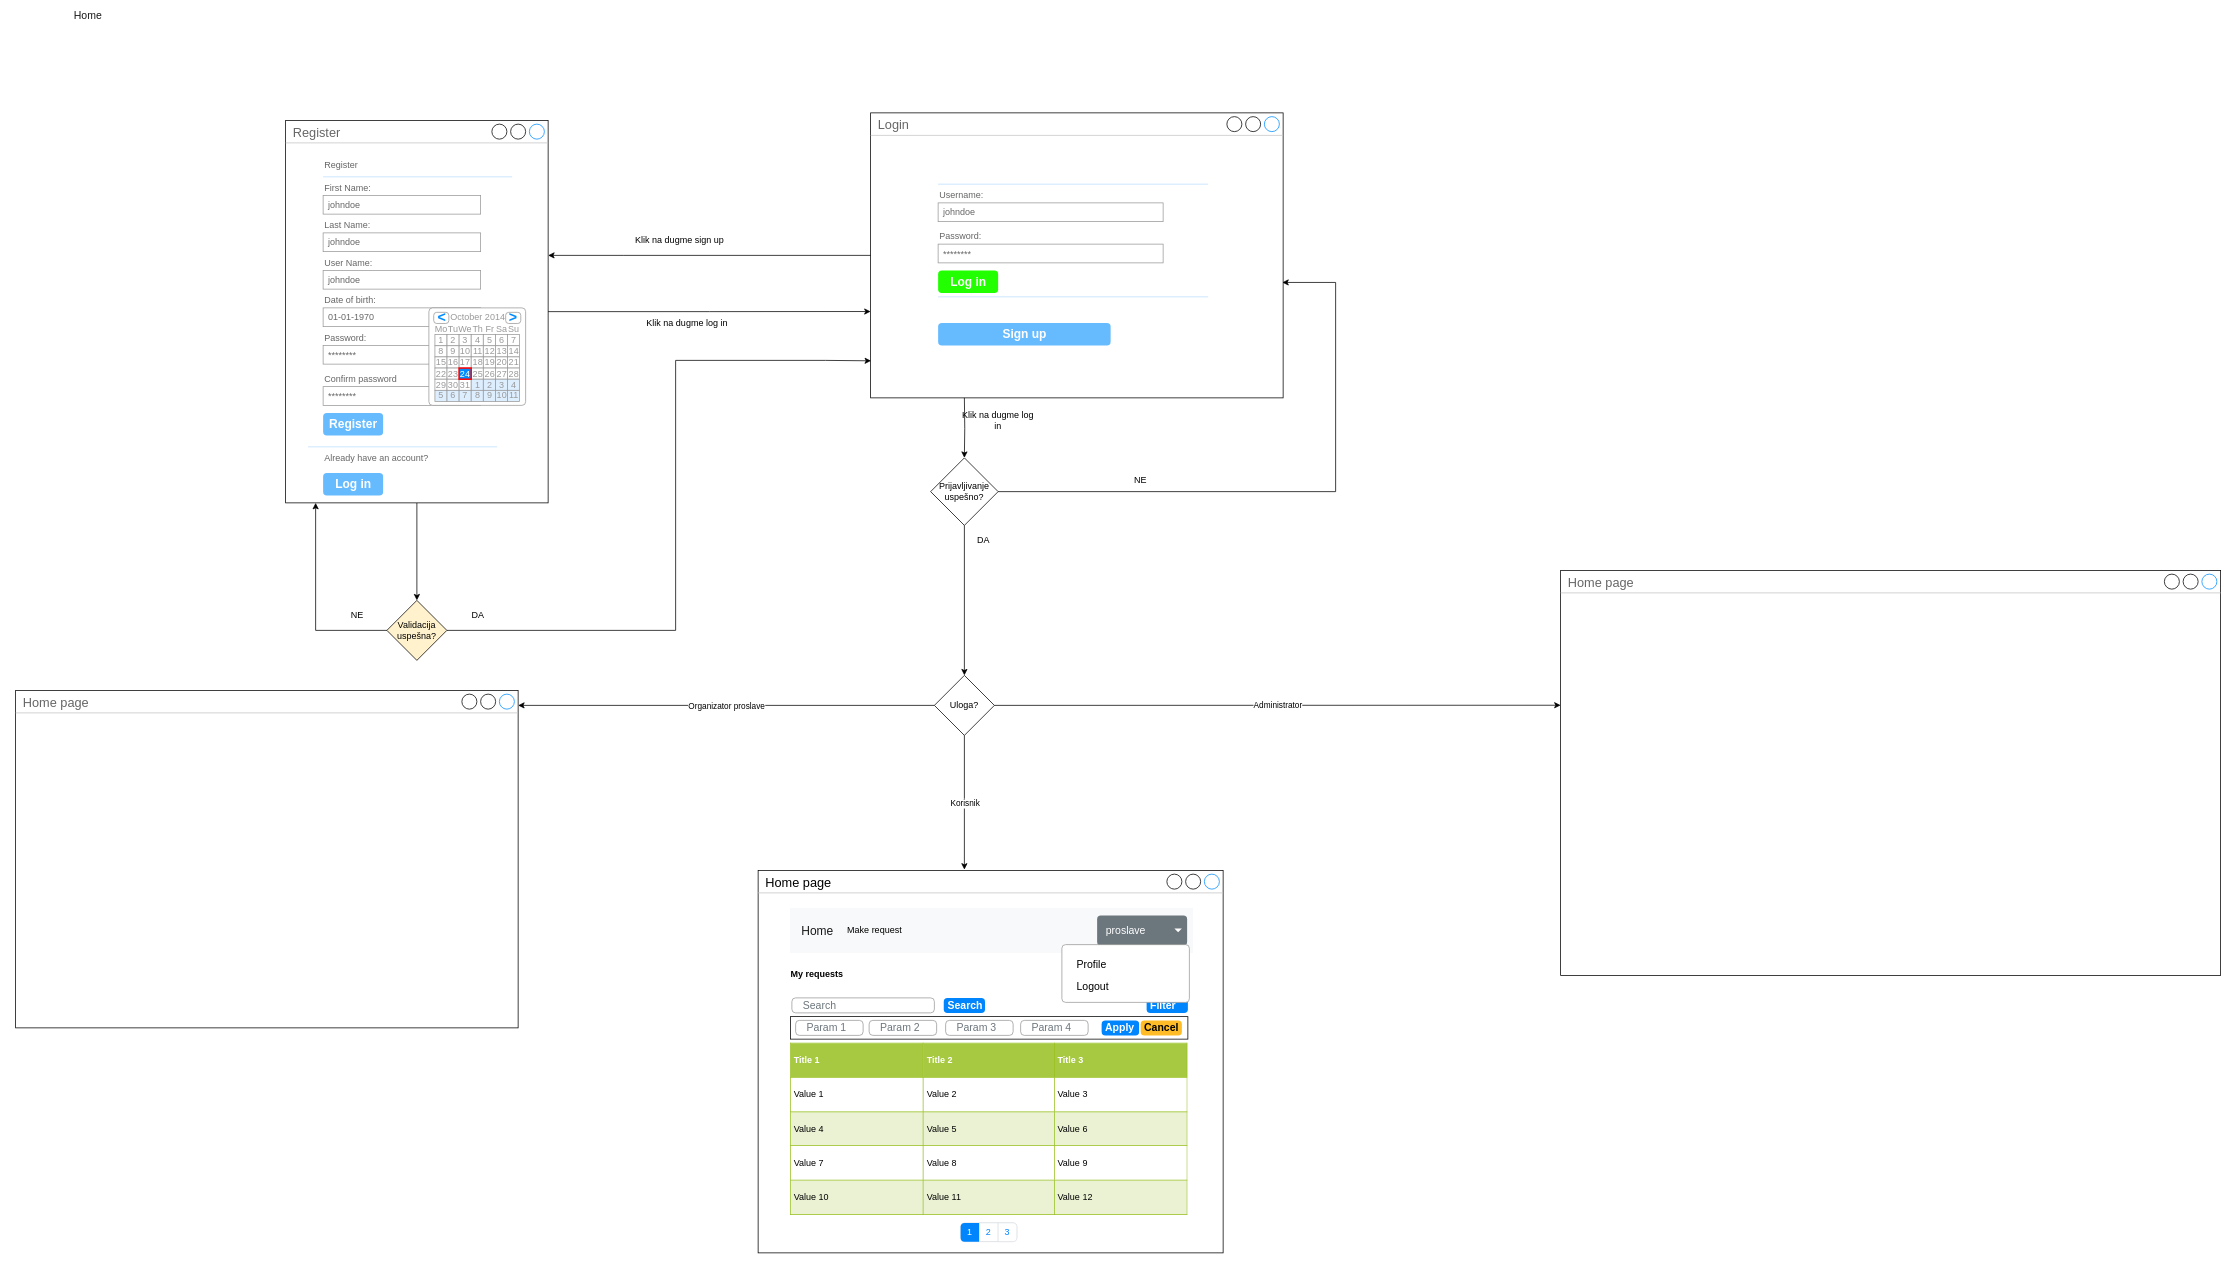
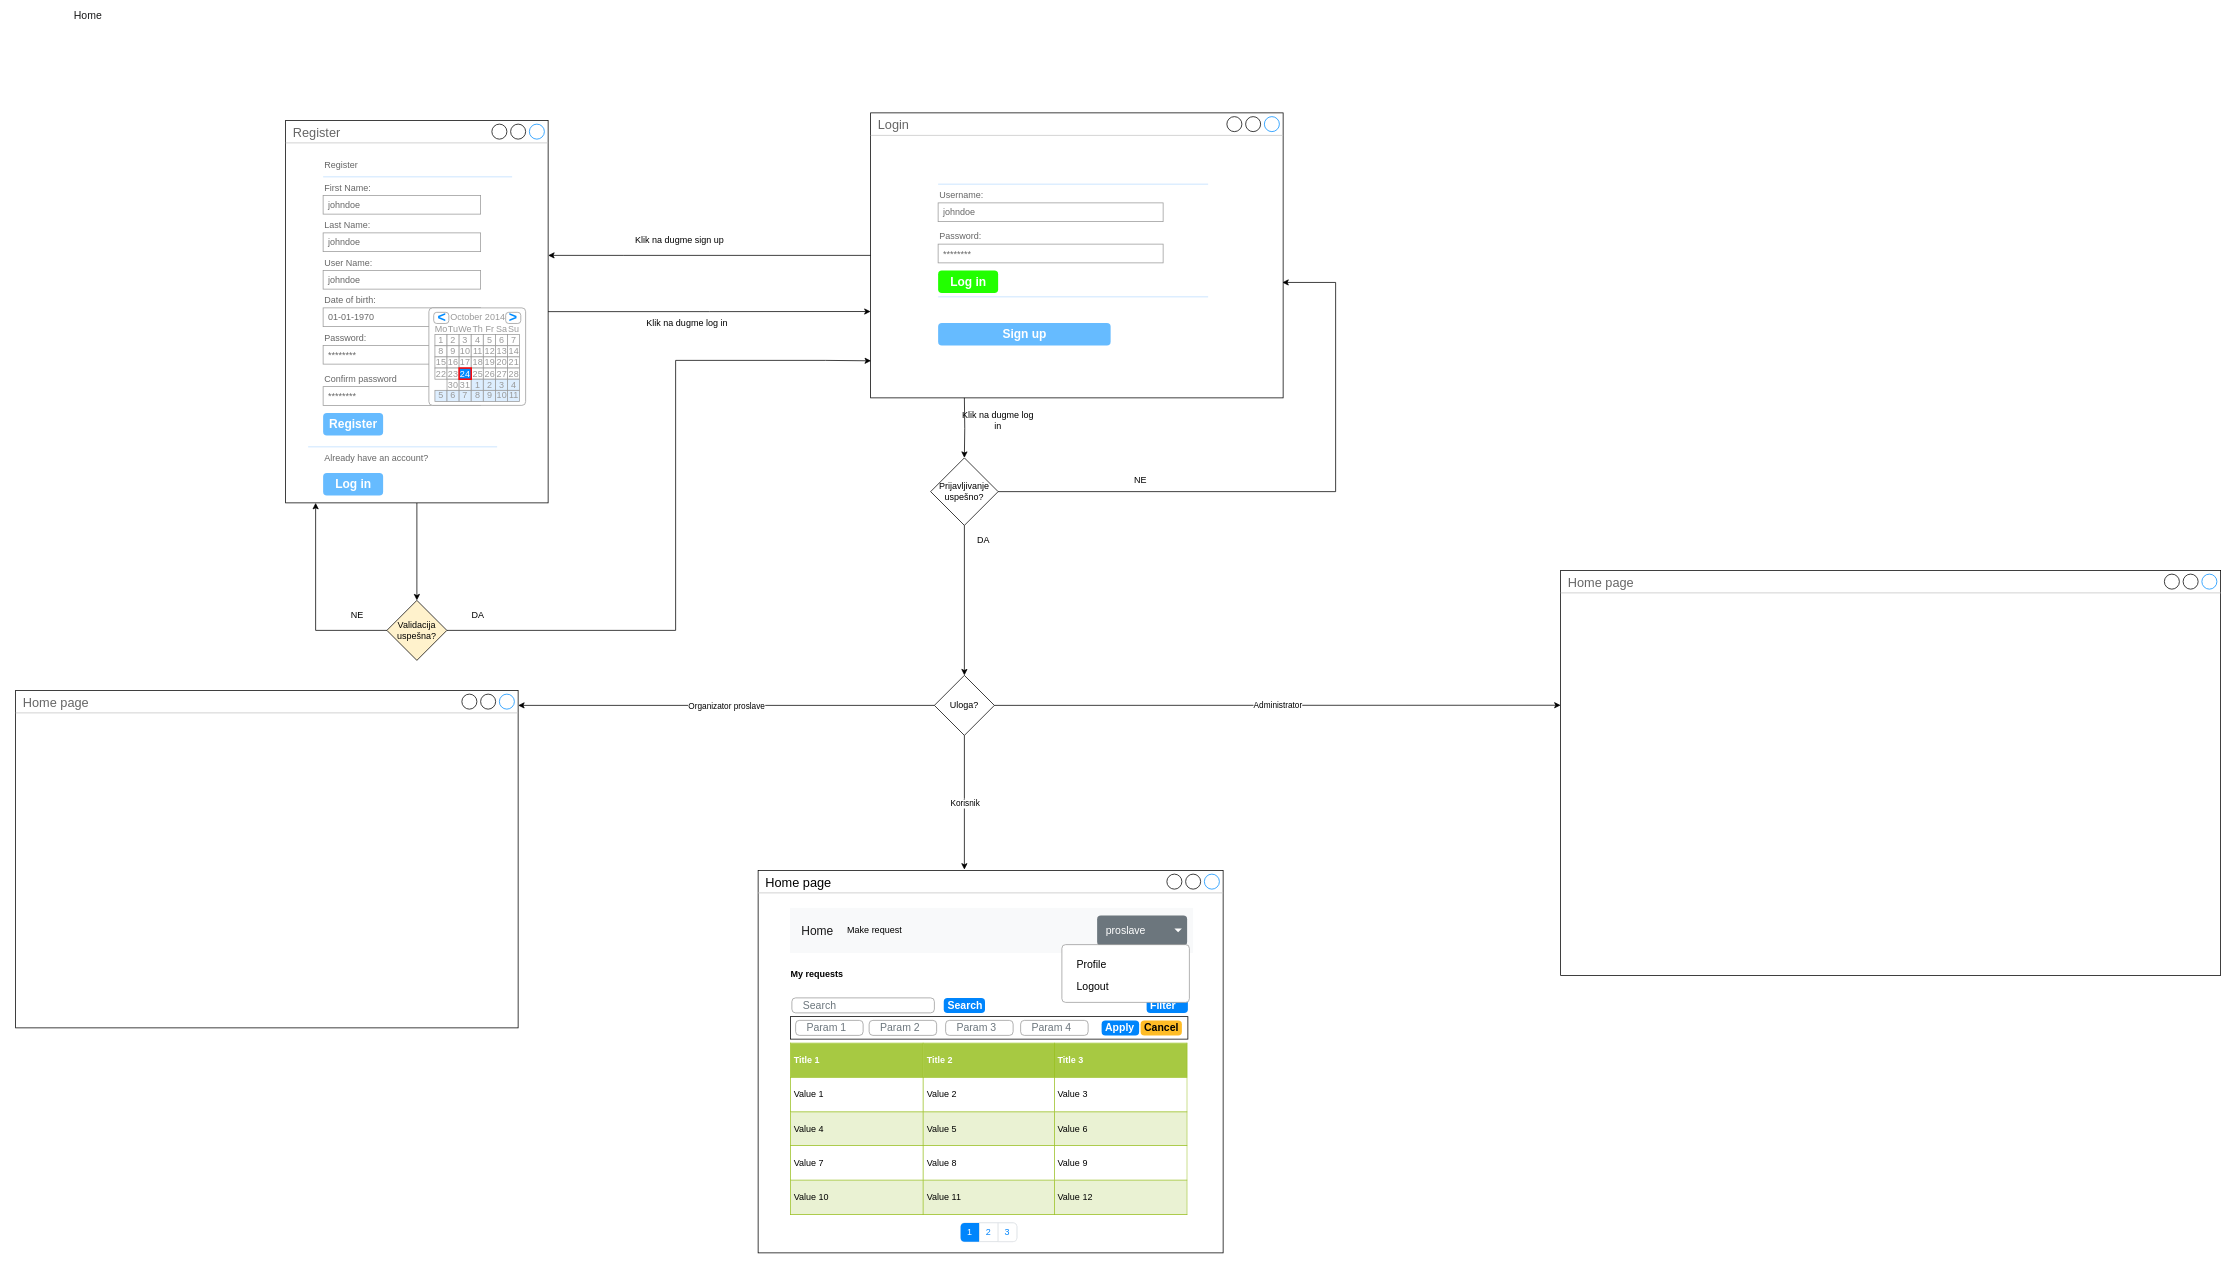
(441, 385) -> none
